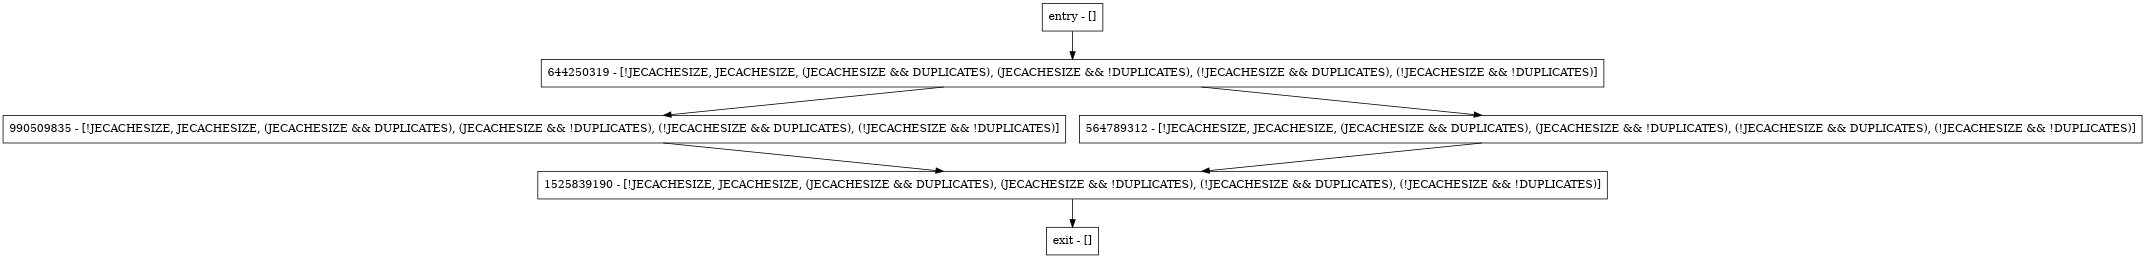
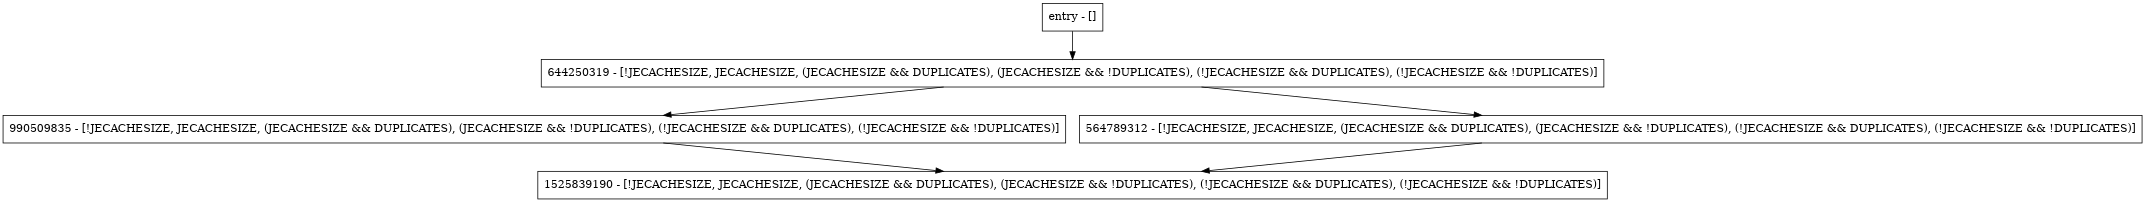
(1073, 241) -> none
